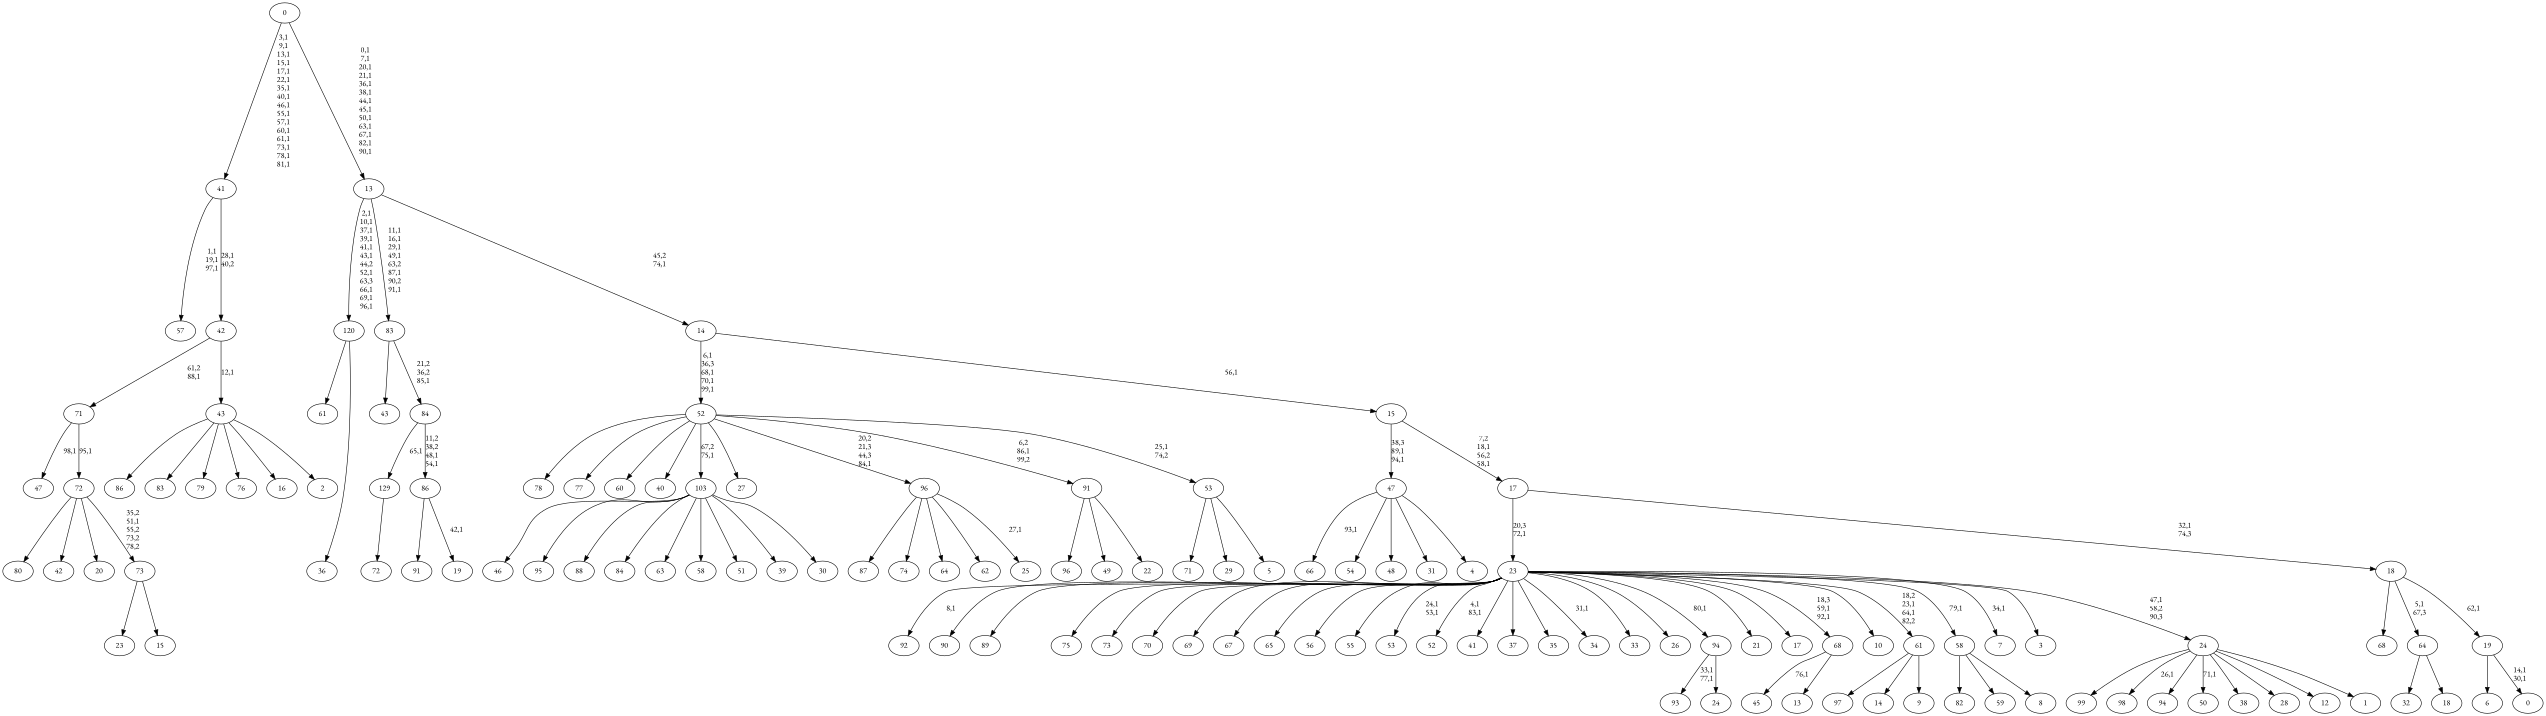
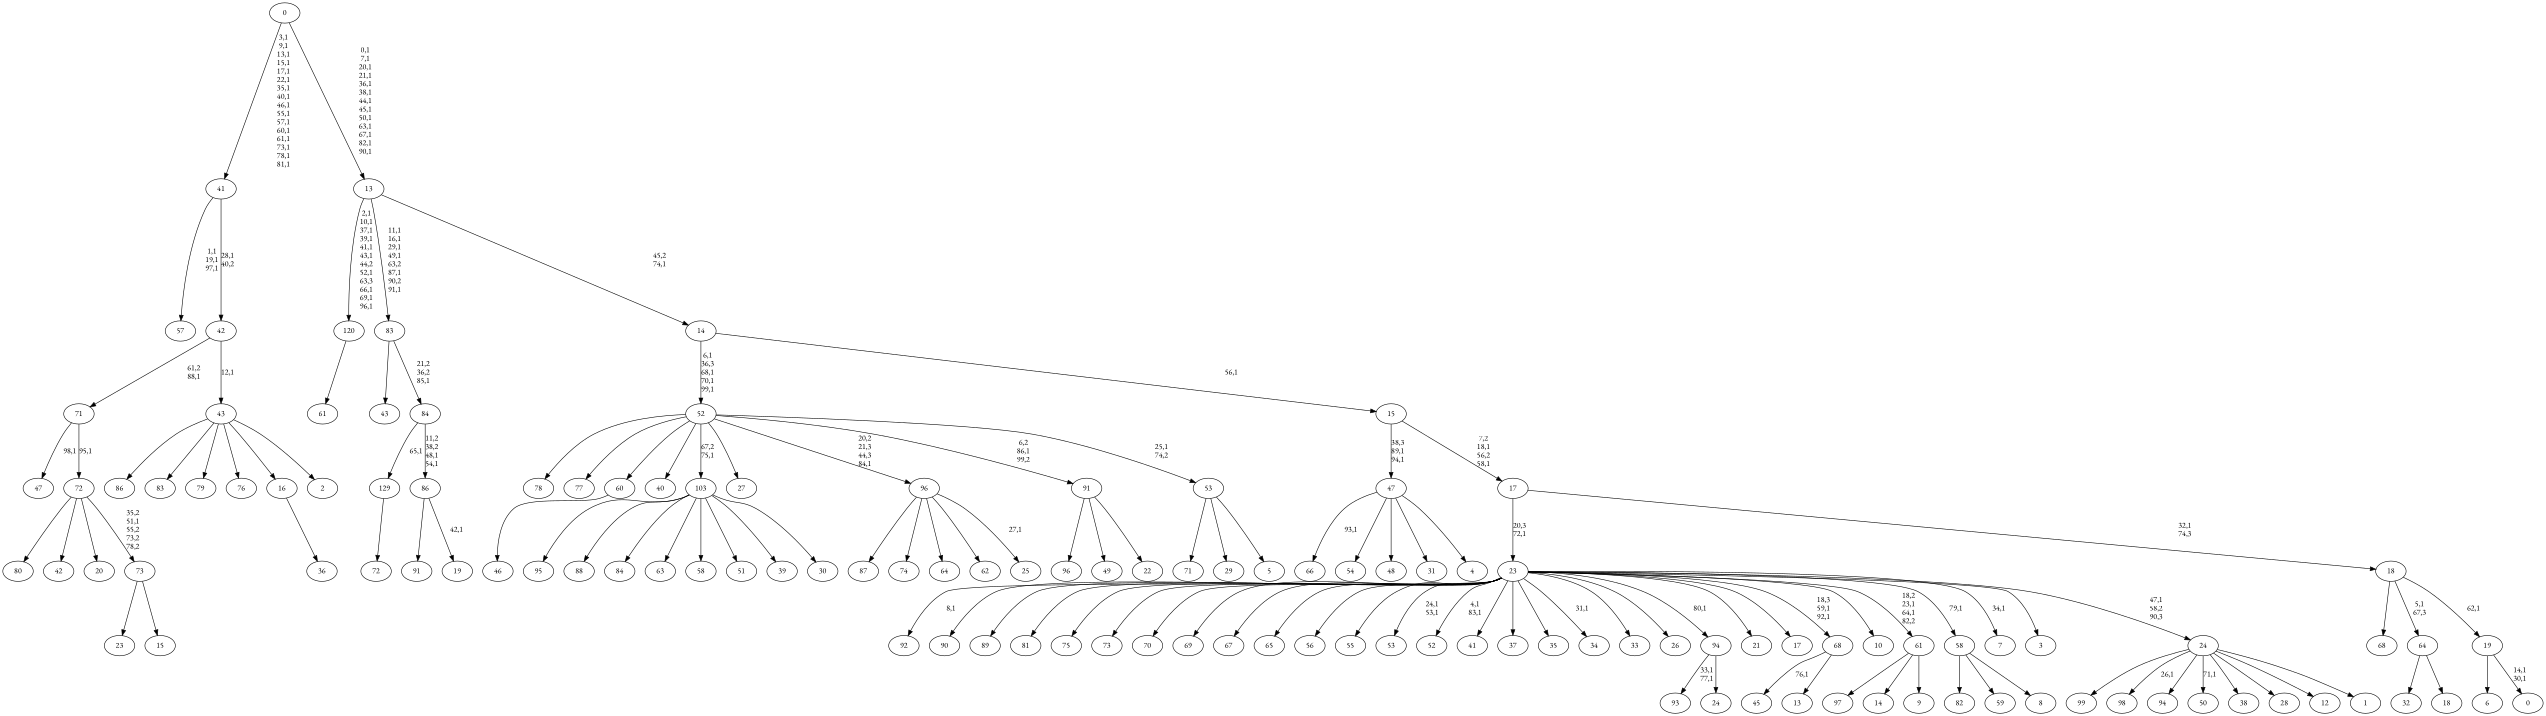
(348, 450) -> (301, 527)
(587, 502) -> (535, 502)
none -> (1026, 646)
